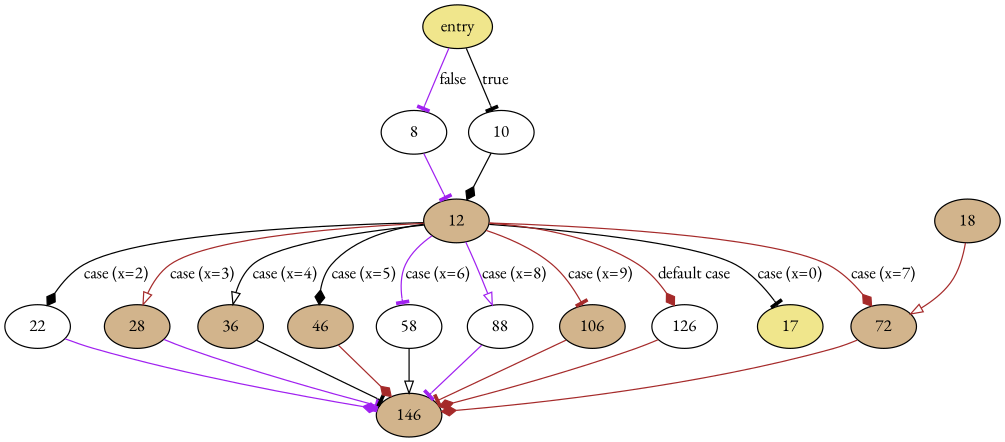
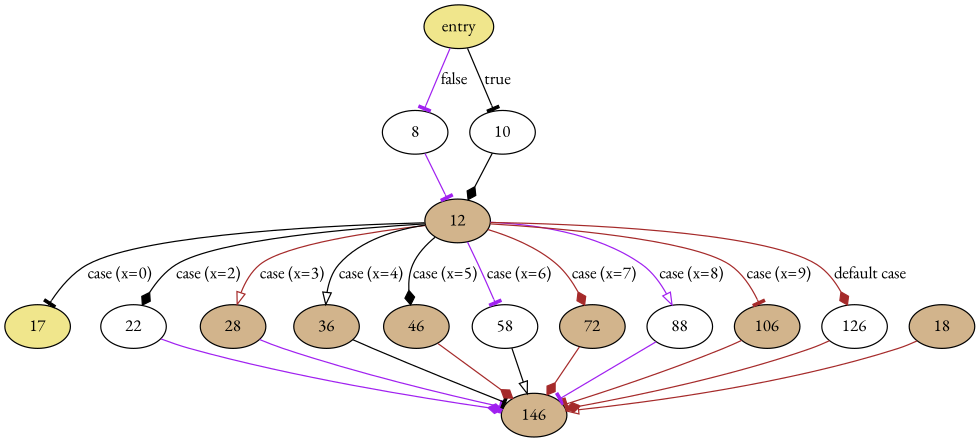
(952, 281) -> (750, 385)
